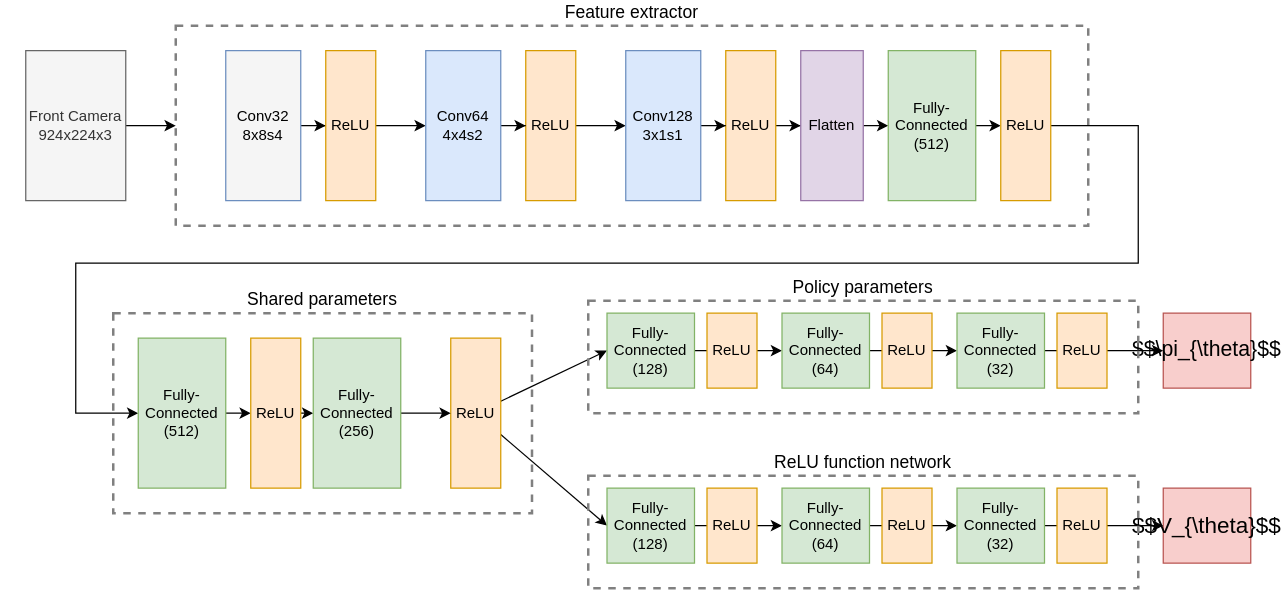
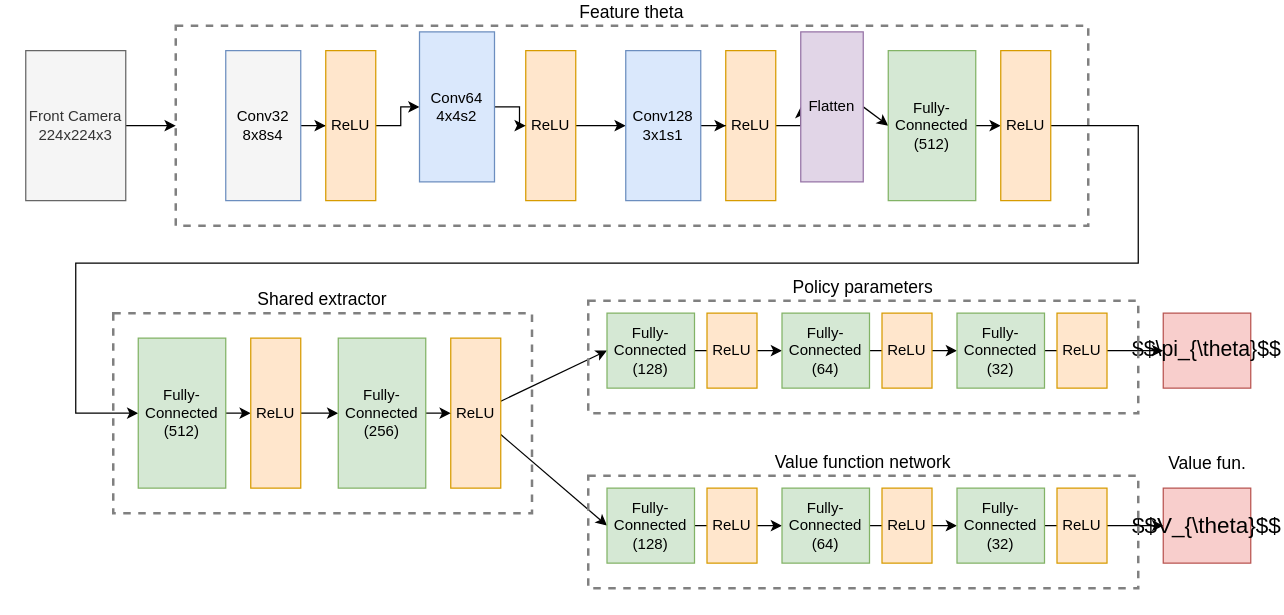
(632, 11) -> (632, 11)
(76, 126) -> (76, 126)
(463, 126) -> (457, 107)
(832, 126) -> (832, 107)
(323, 299) -> (323, 299)
(357, 413) -> (382, 413)
(863, 461) -> (863, 461)
none -> (1207, 463)
